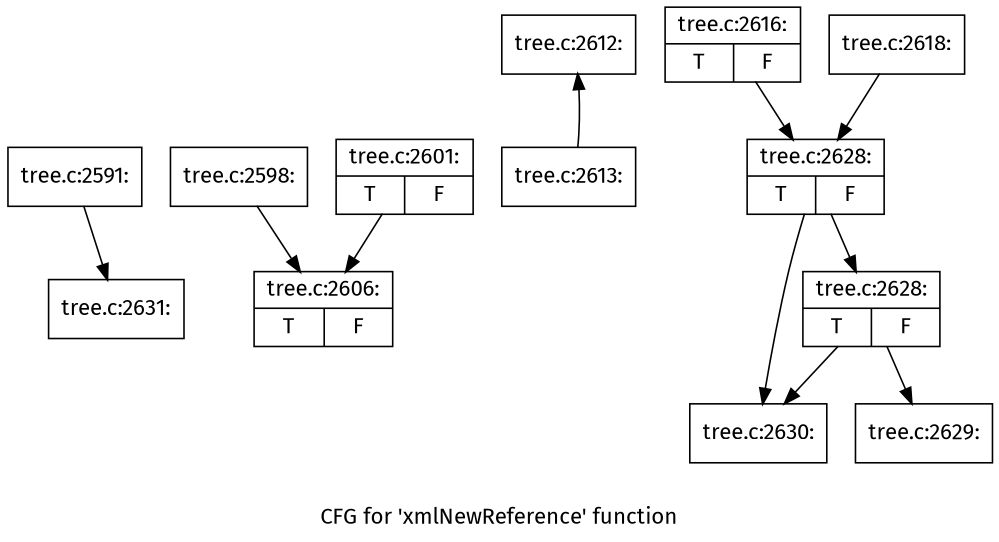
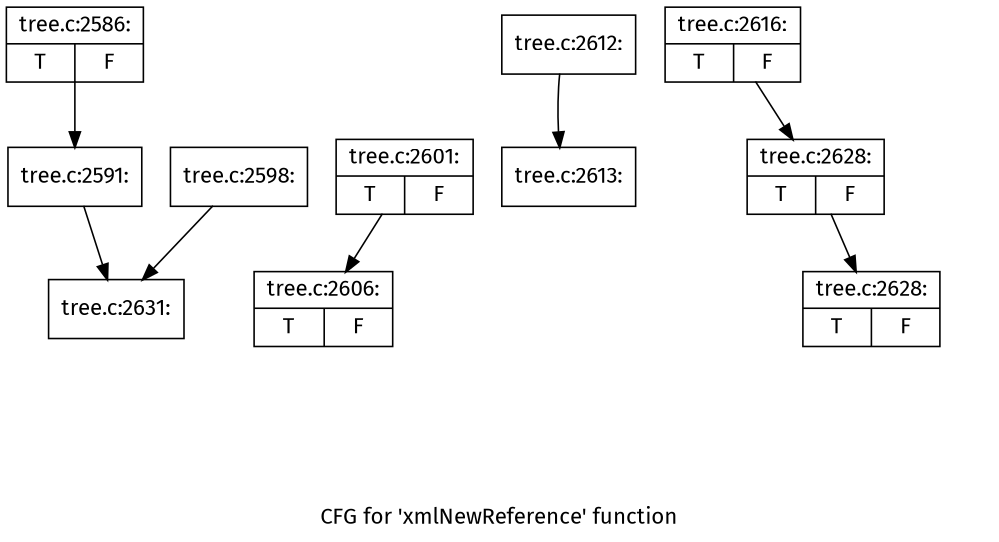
none -> (75, 45)
(897, 45) -> none
(579, 119) -> (558, 103)
(274, 232) -> (183, 237)
(758, 433) -> none
(924, 433) -> none
